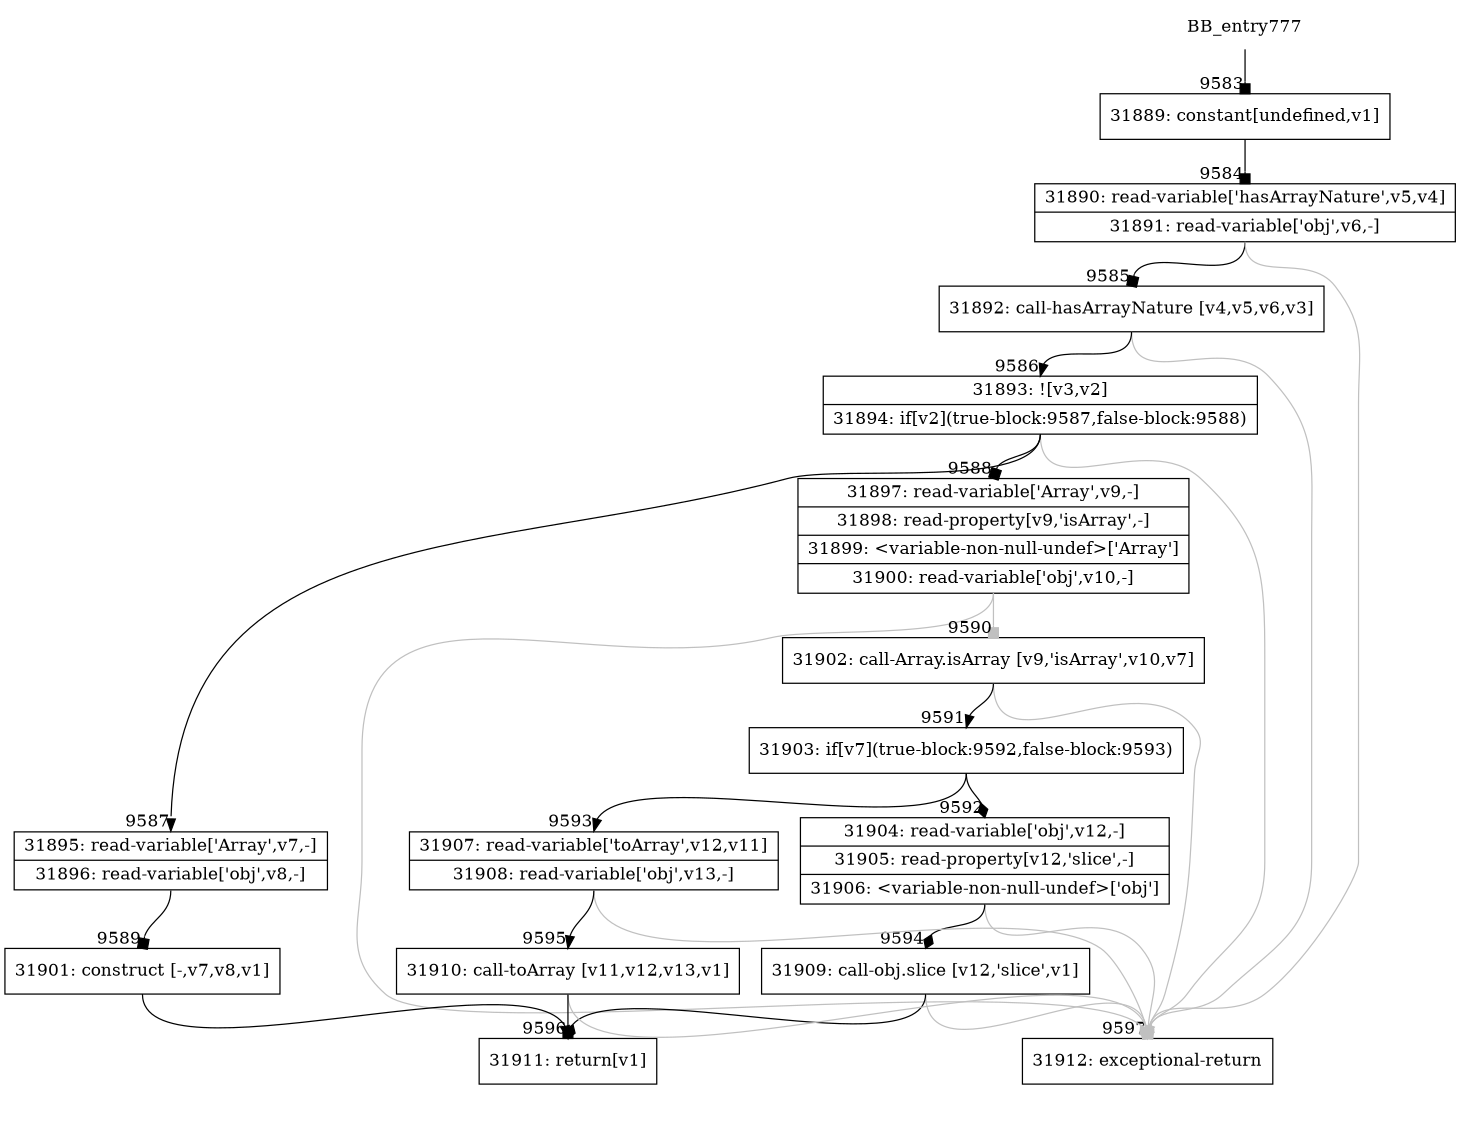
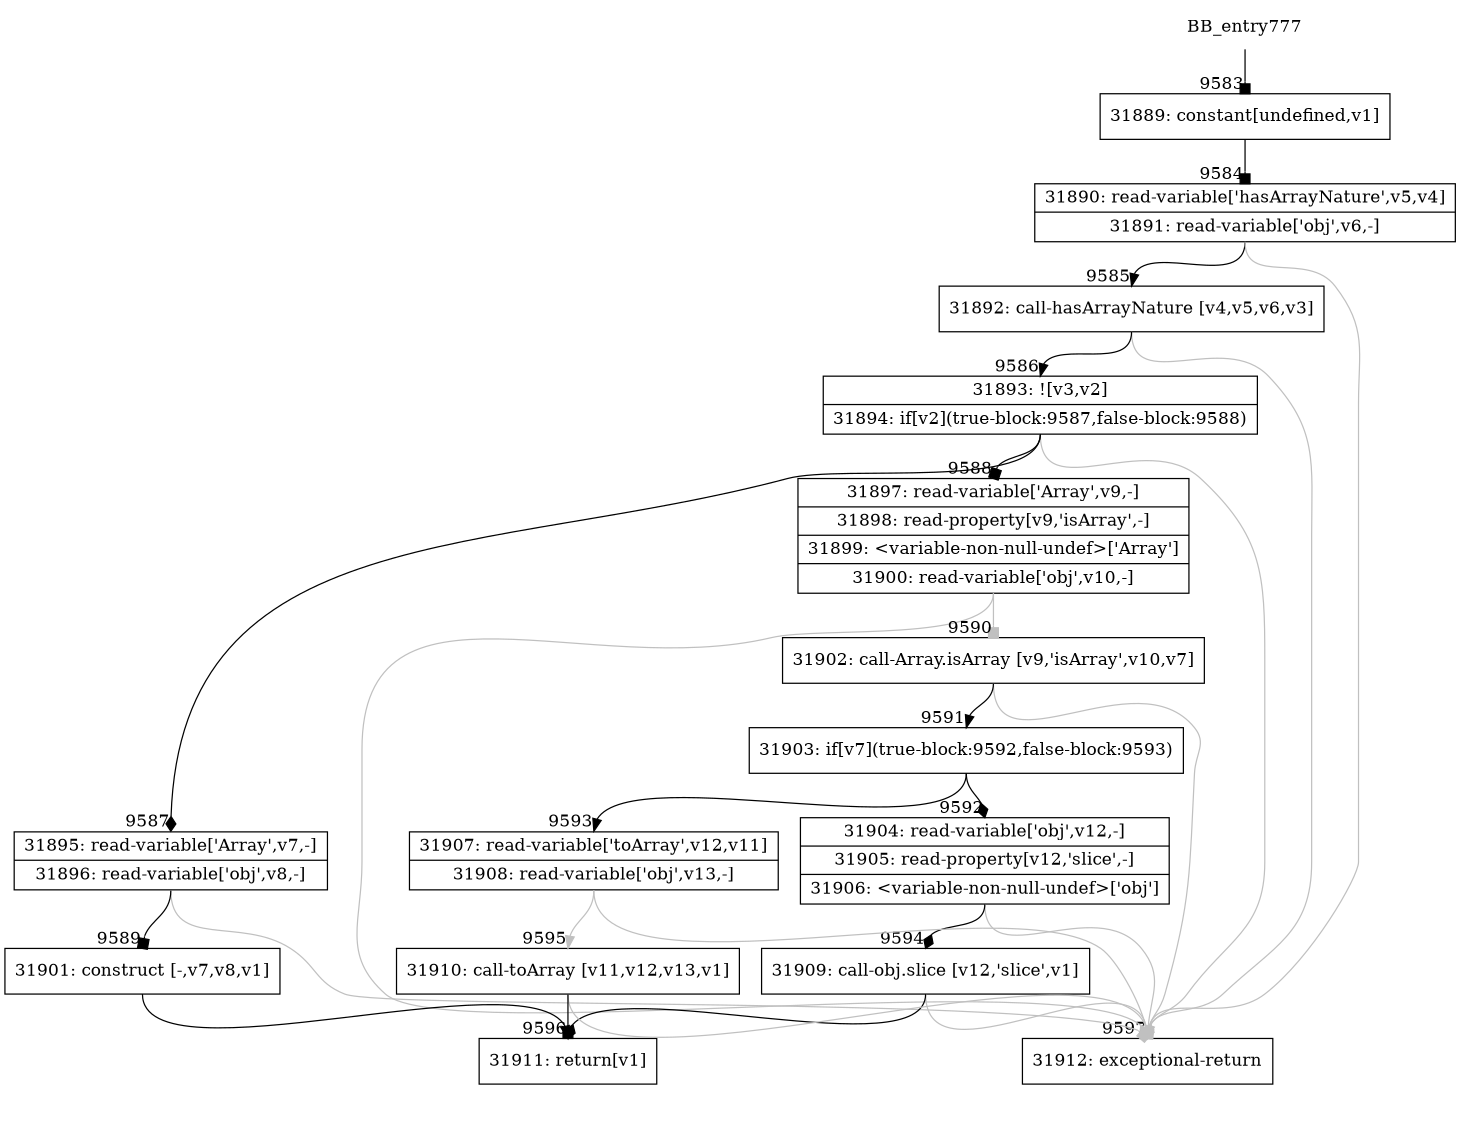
(1195, 264) -> (1195, 264)
(540, 528) -> (540, 528)
(585, 915) -> (585, 915)
none -> (608, 1003)
